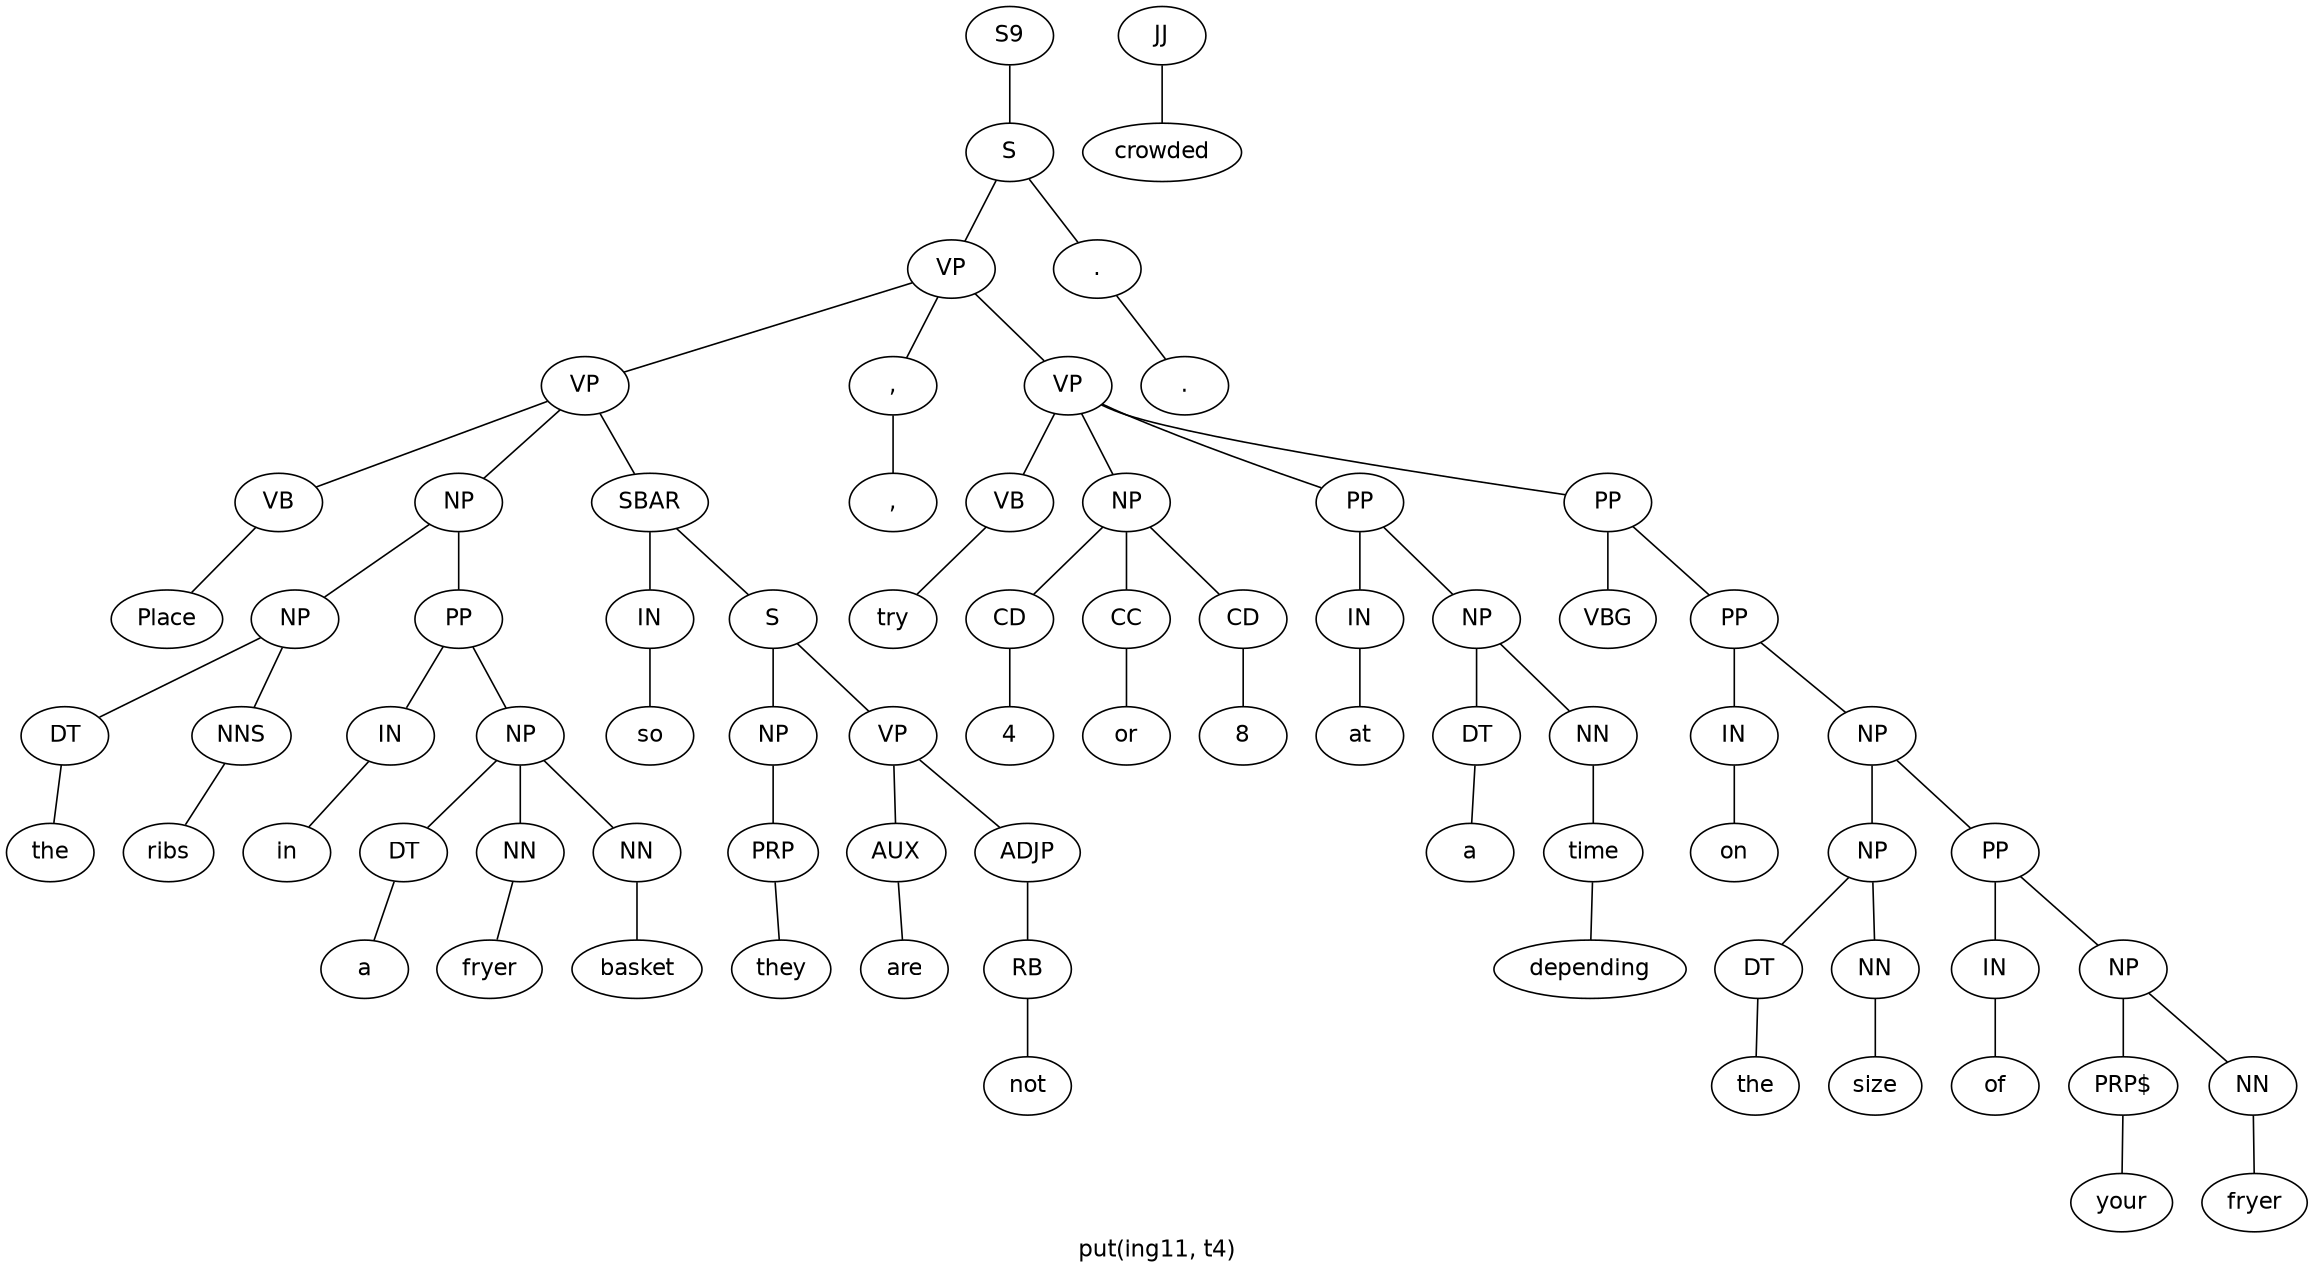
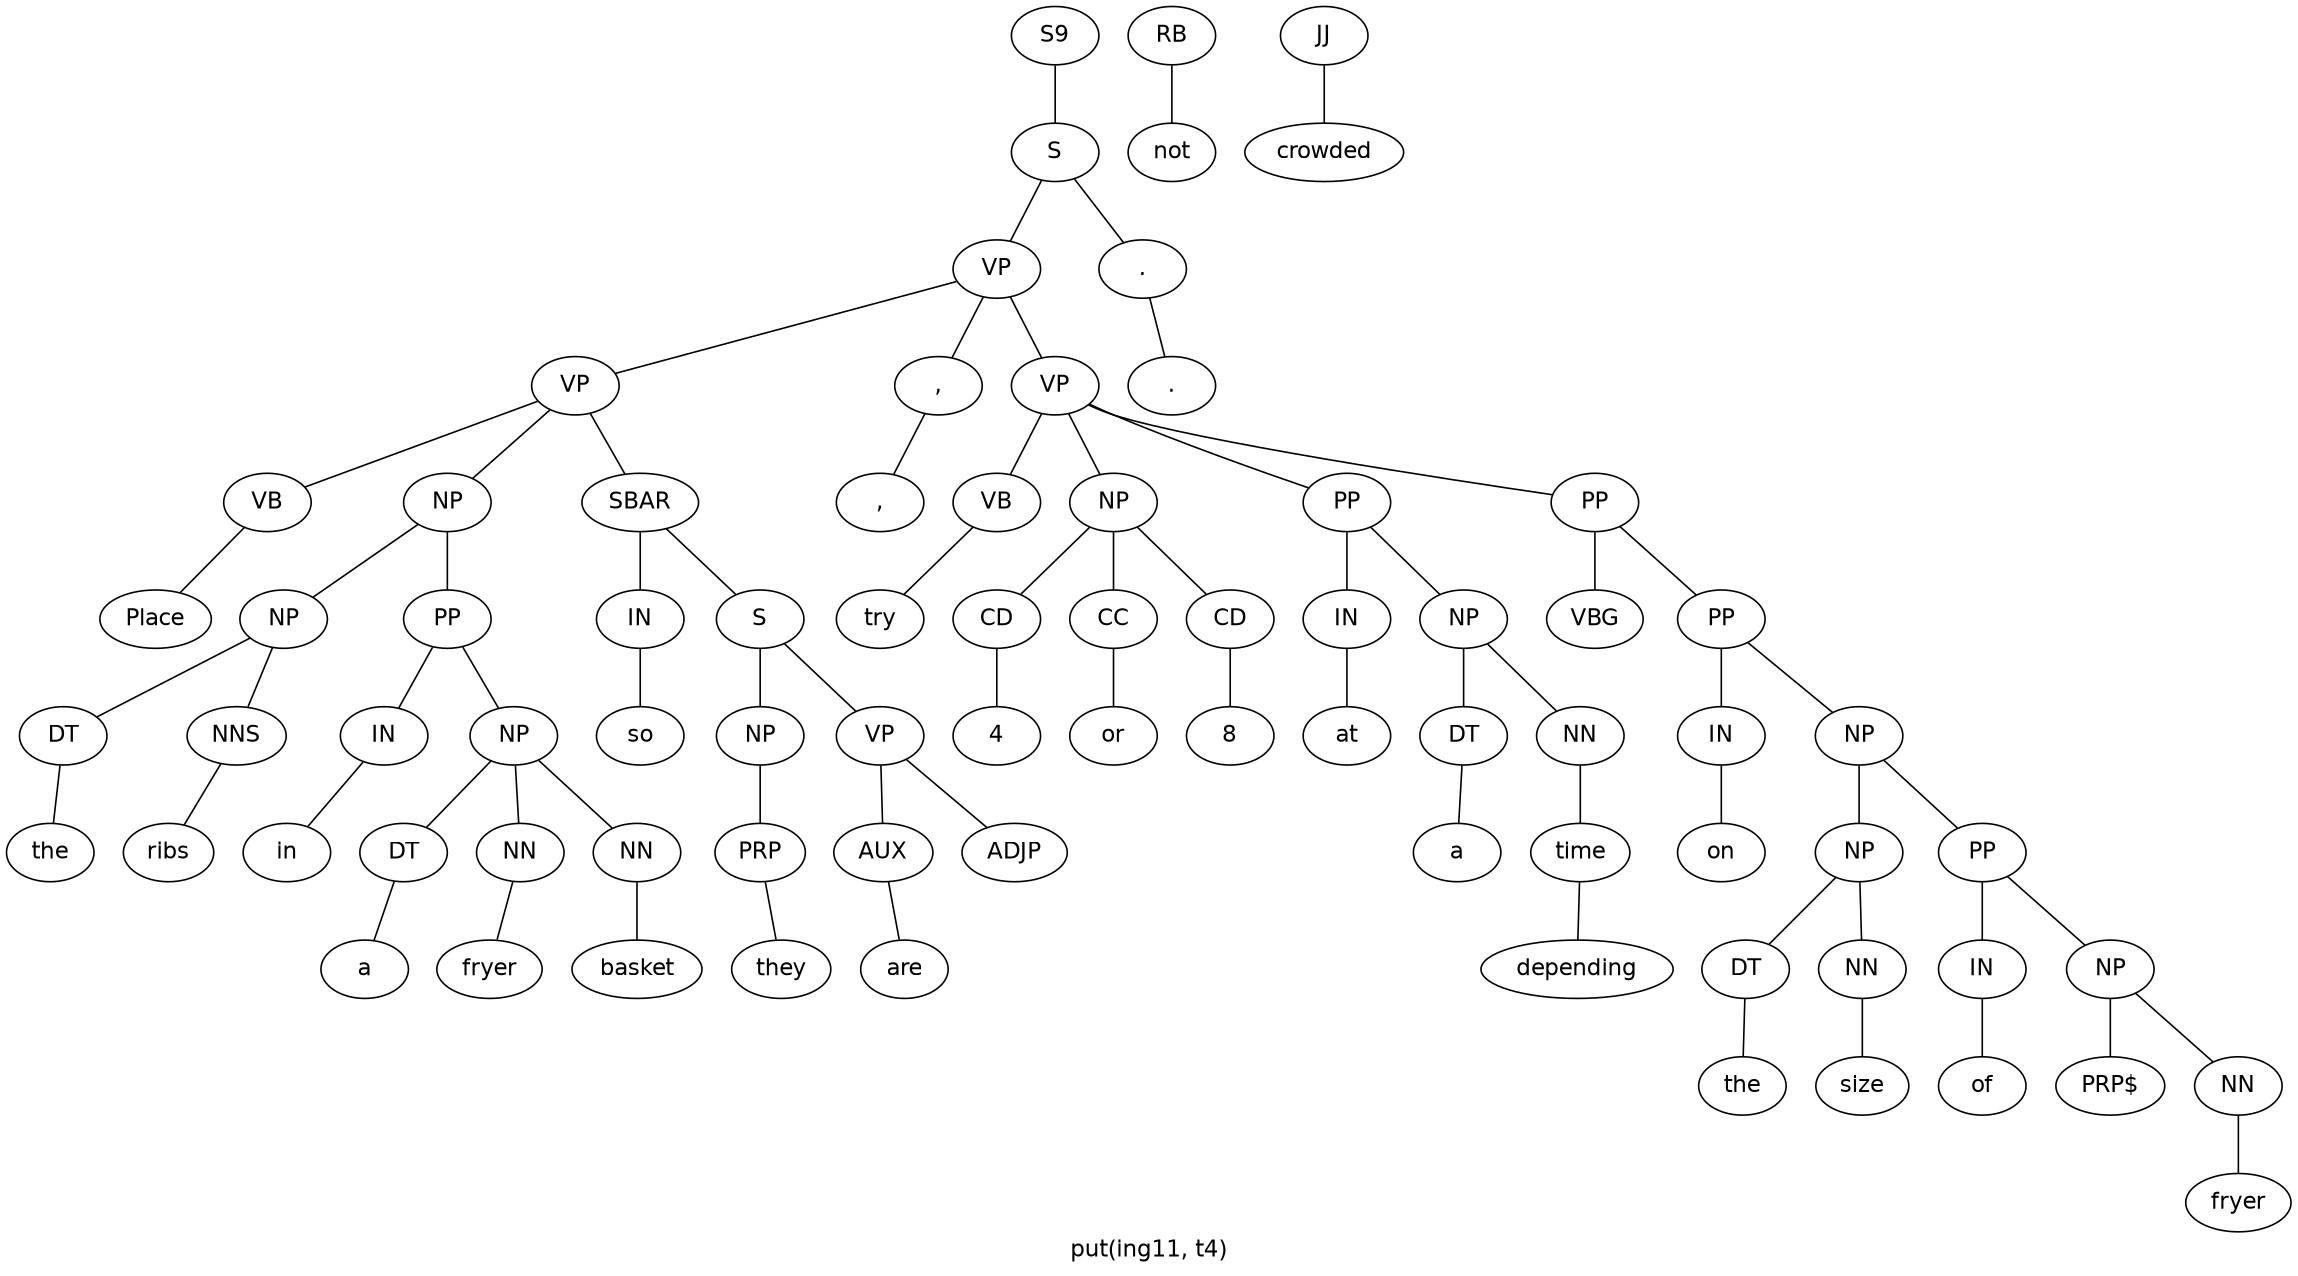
(1028, 911) -> none
(2122, 1203) -> none
